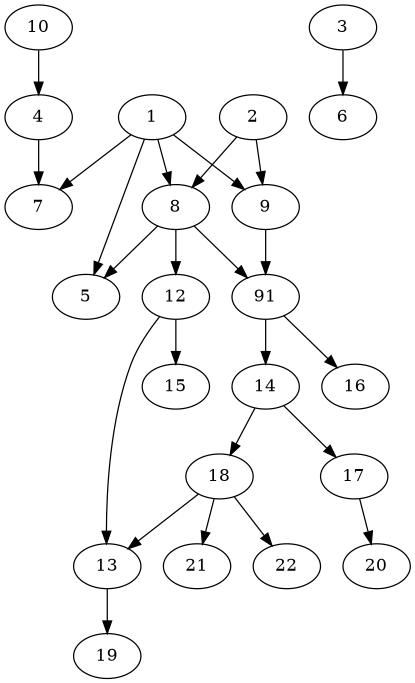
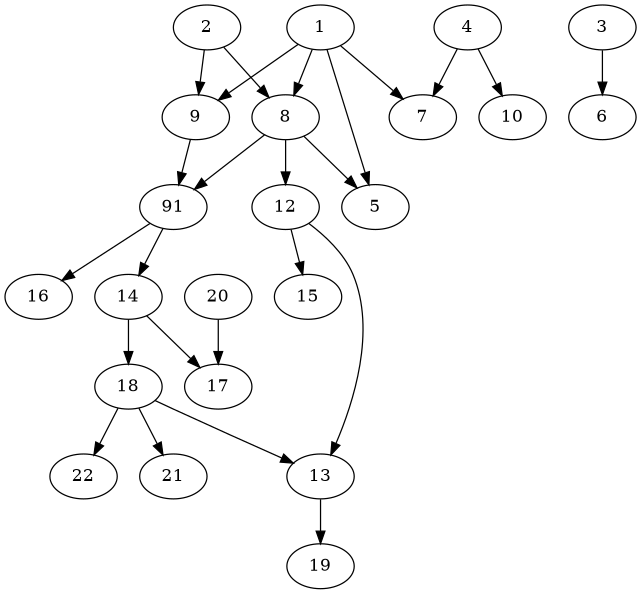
(39, 66) -> (487, 67)
(364, 515) -> (218, 336)
